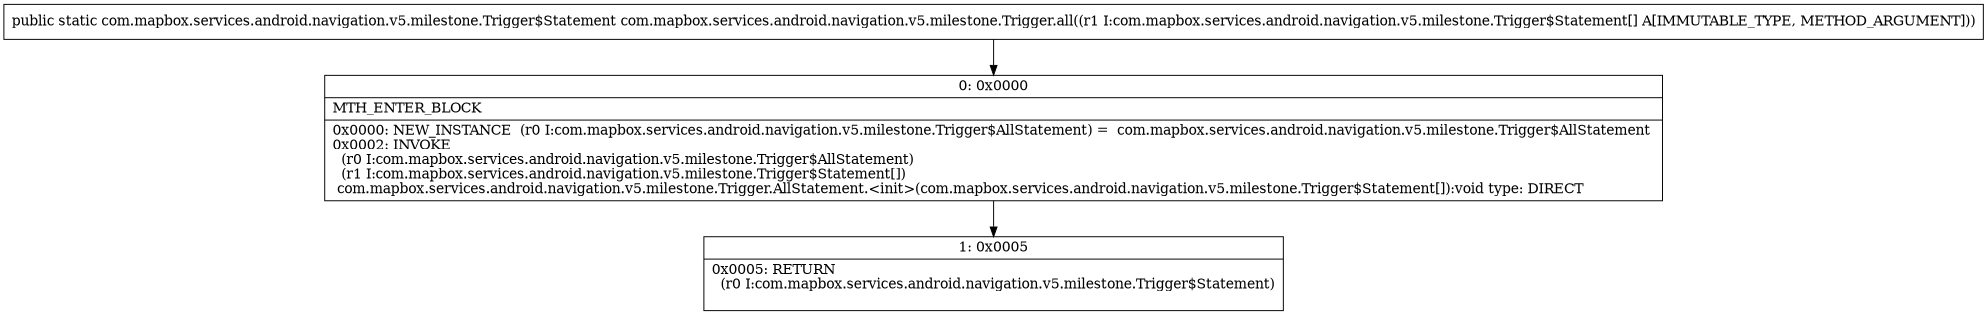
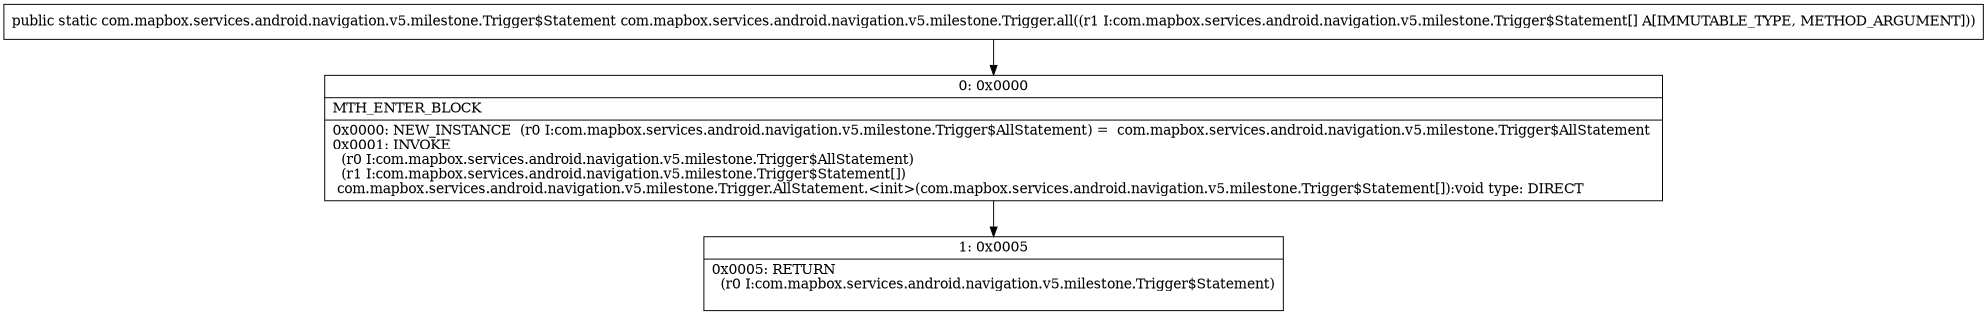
(396, 145) -> (396, 145)
